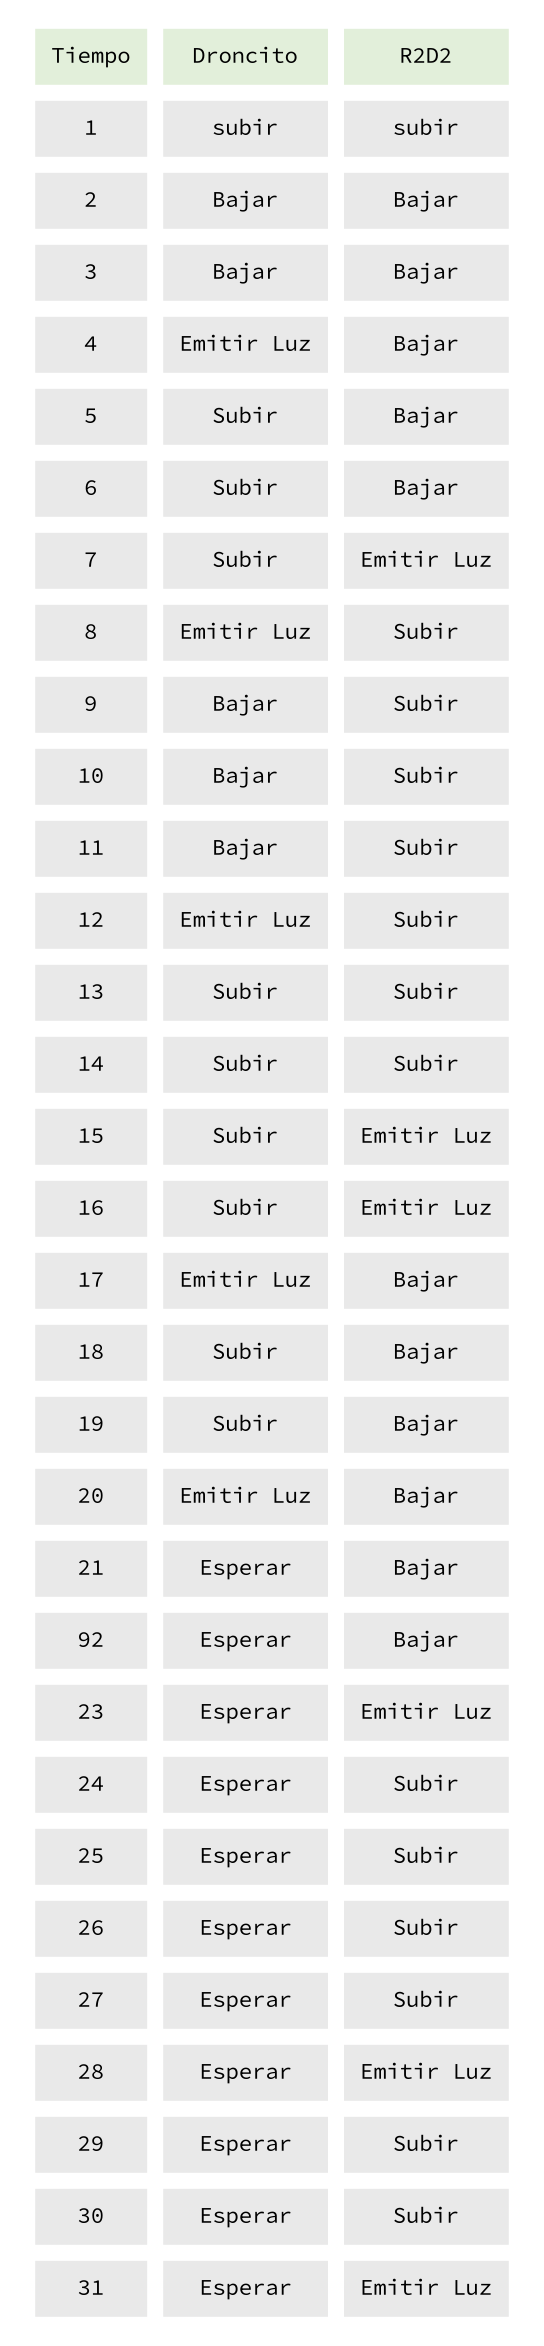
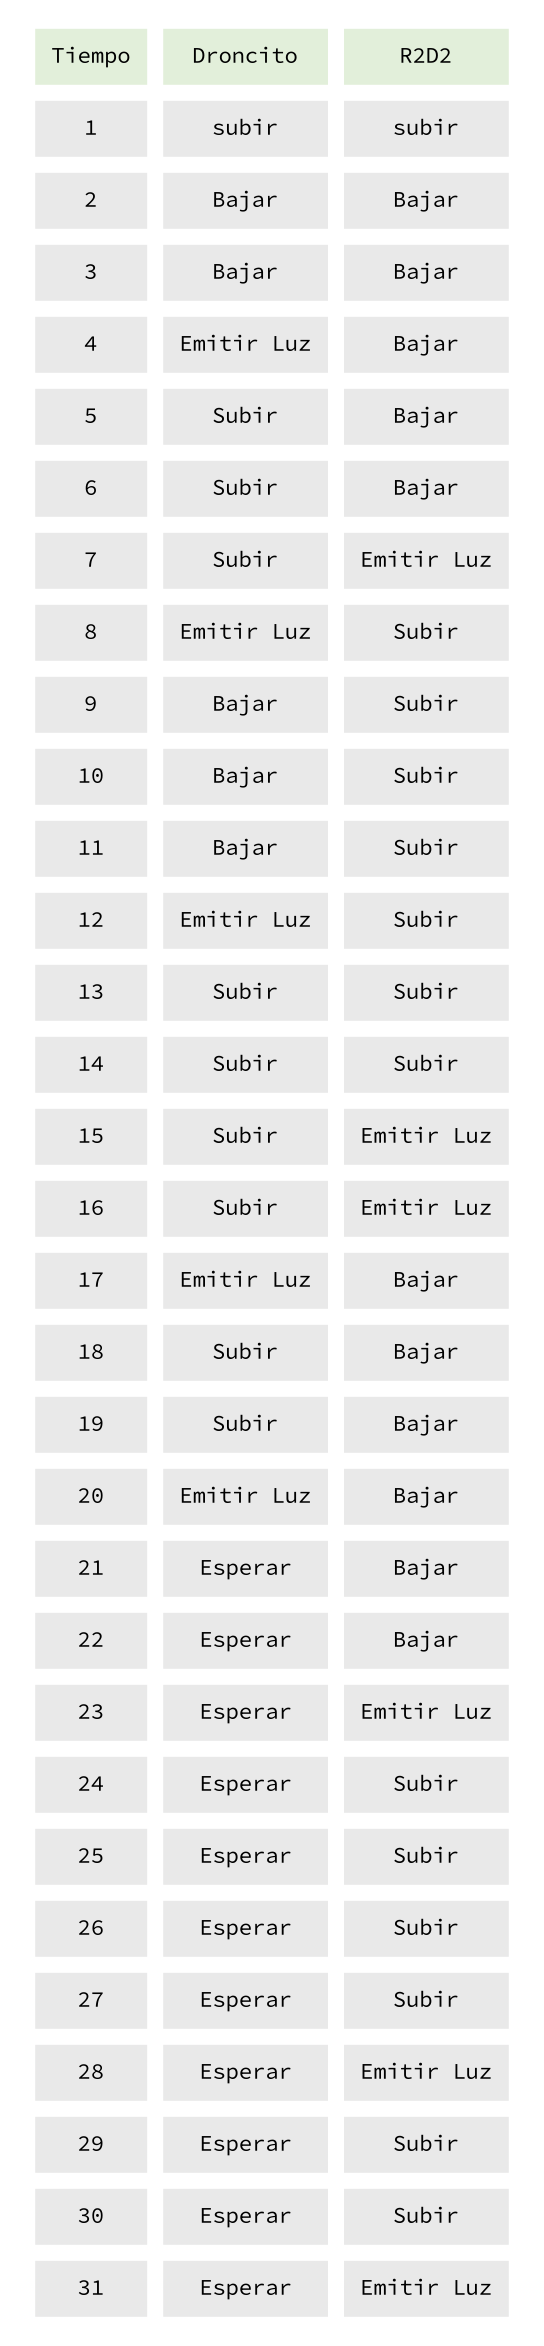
(91, 1640) -> (91, 1640)
